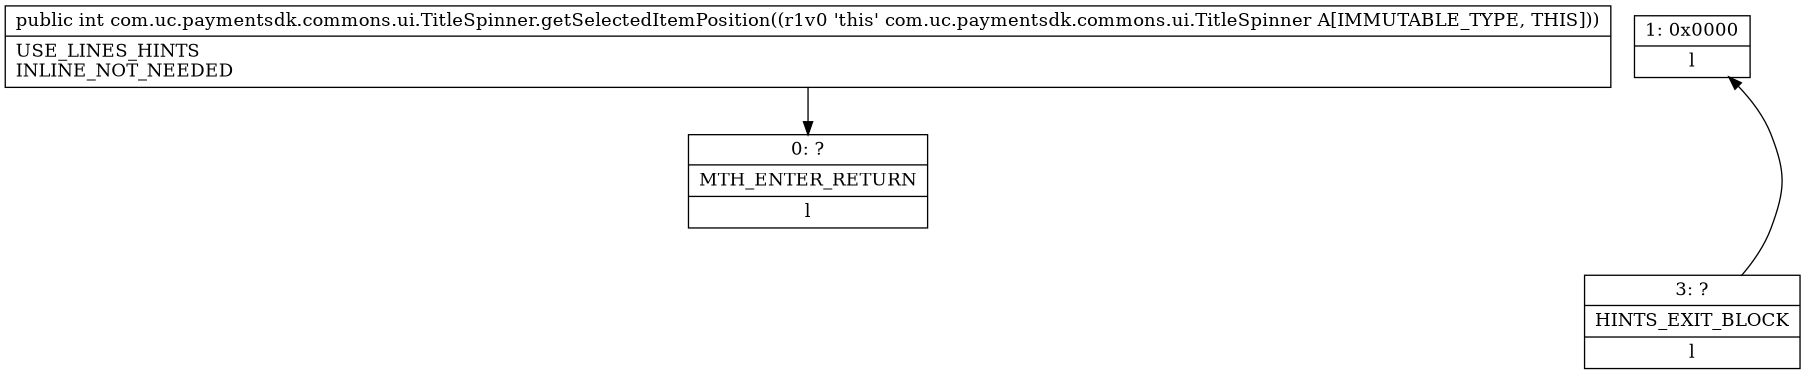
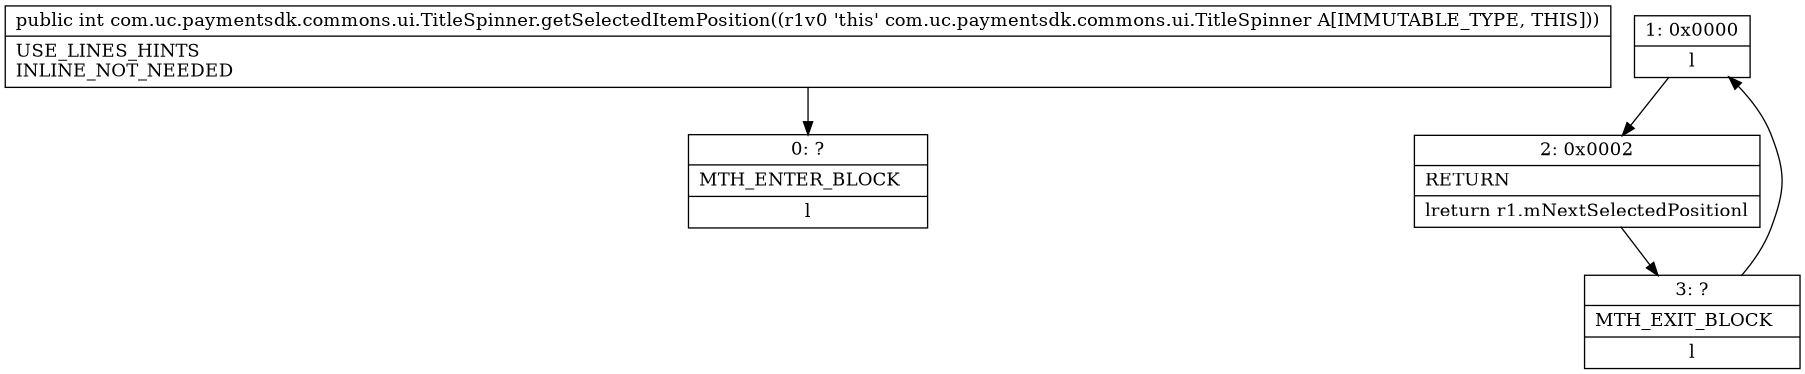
(808, 180) -> (800, 180)
none -> (1587, 181)
(1692, 321) -> (1684, 321)
